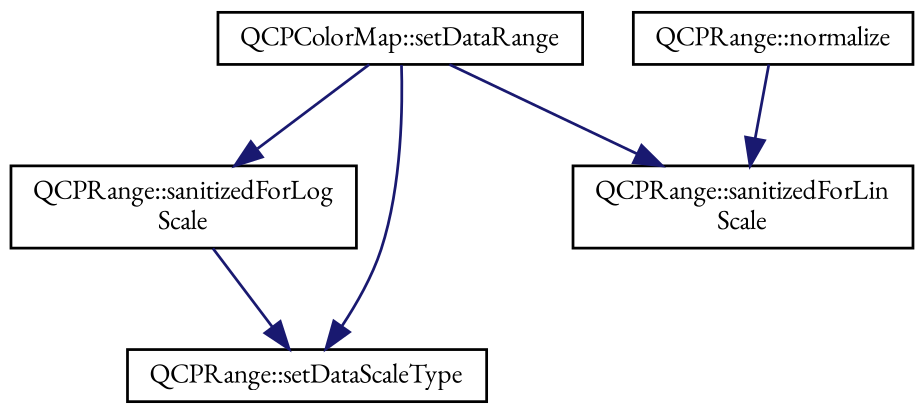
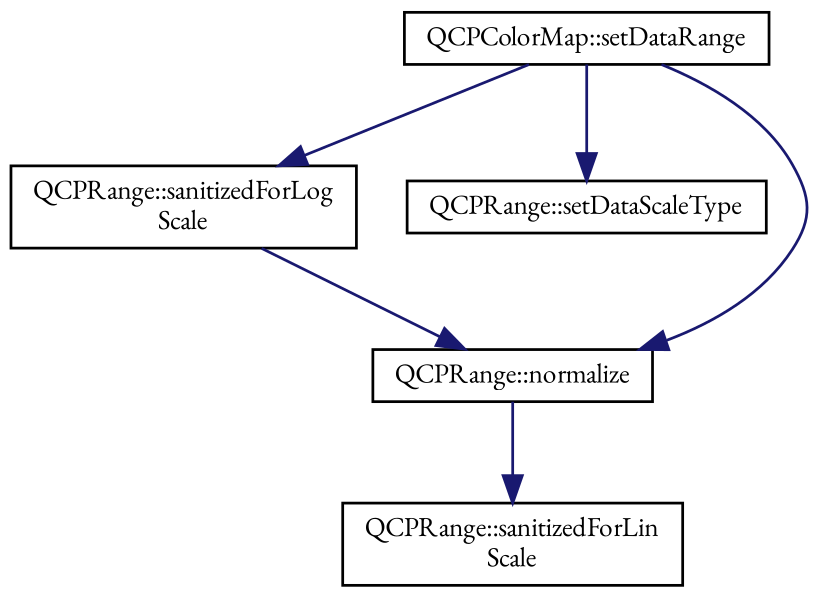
(543, 109) -> (806, 202)
(243, 288) -> (351, 293)
